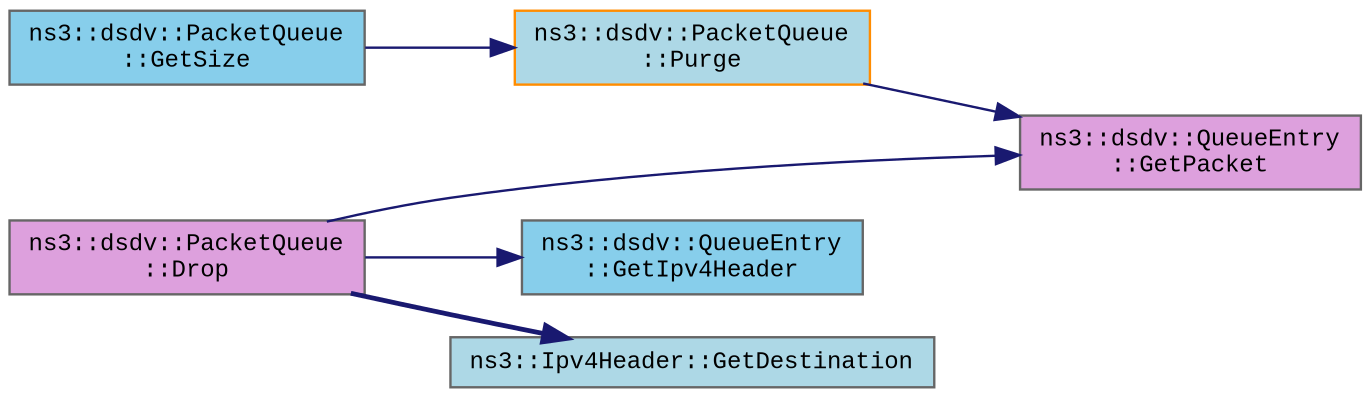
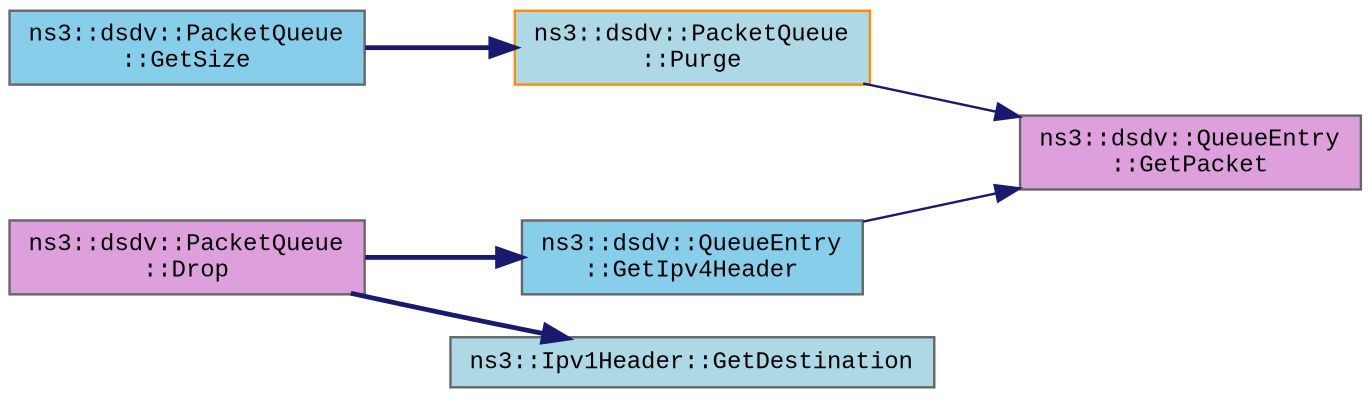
(428, 48) -> (428, 48)
(659, 175) -> (930, 207)
(431, 257) -> (431, 257)
(692, 362) -> (692, 362)
